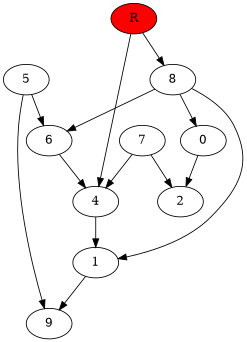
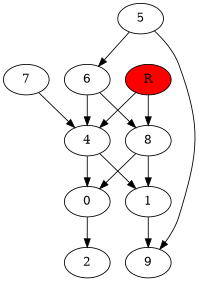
(109, 111) -> (114, 106)
none -> (87, 167)
(159, 168) -> none
